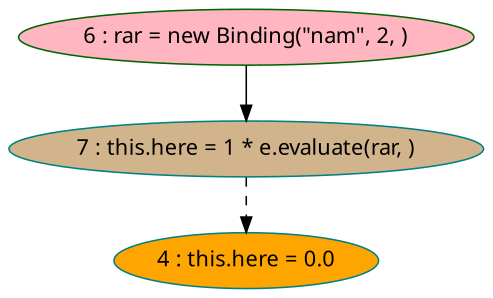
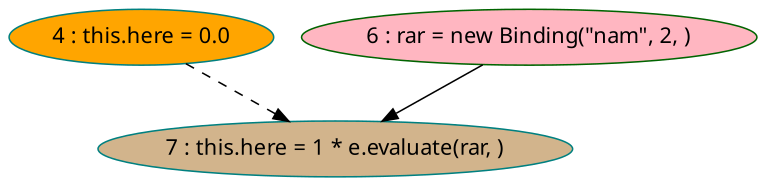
(246, 197) -> (231, 89)
